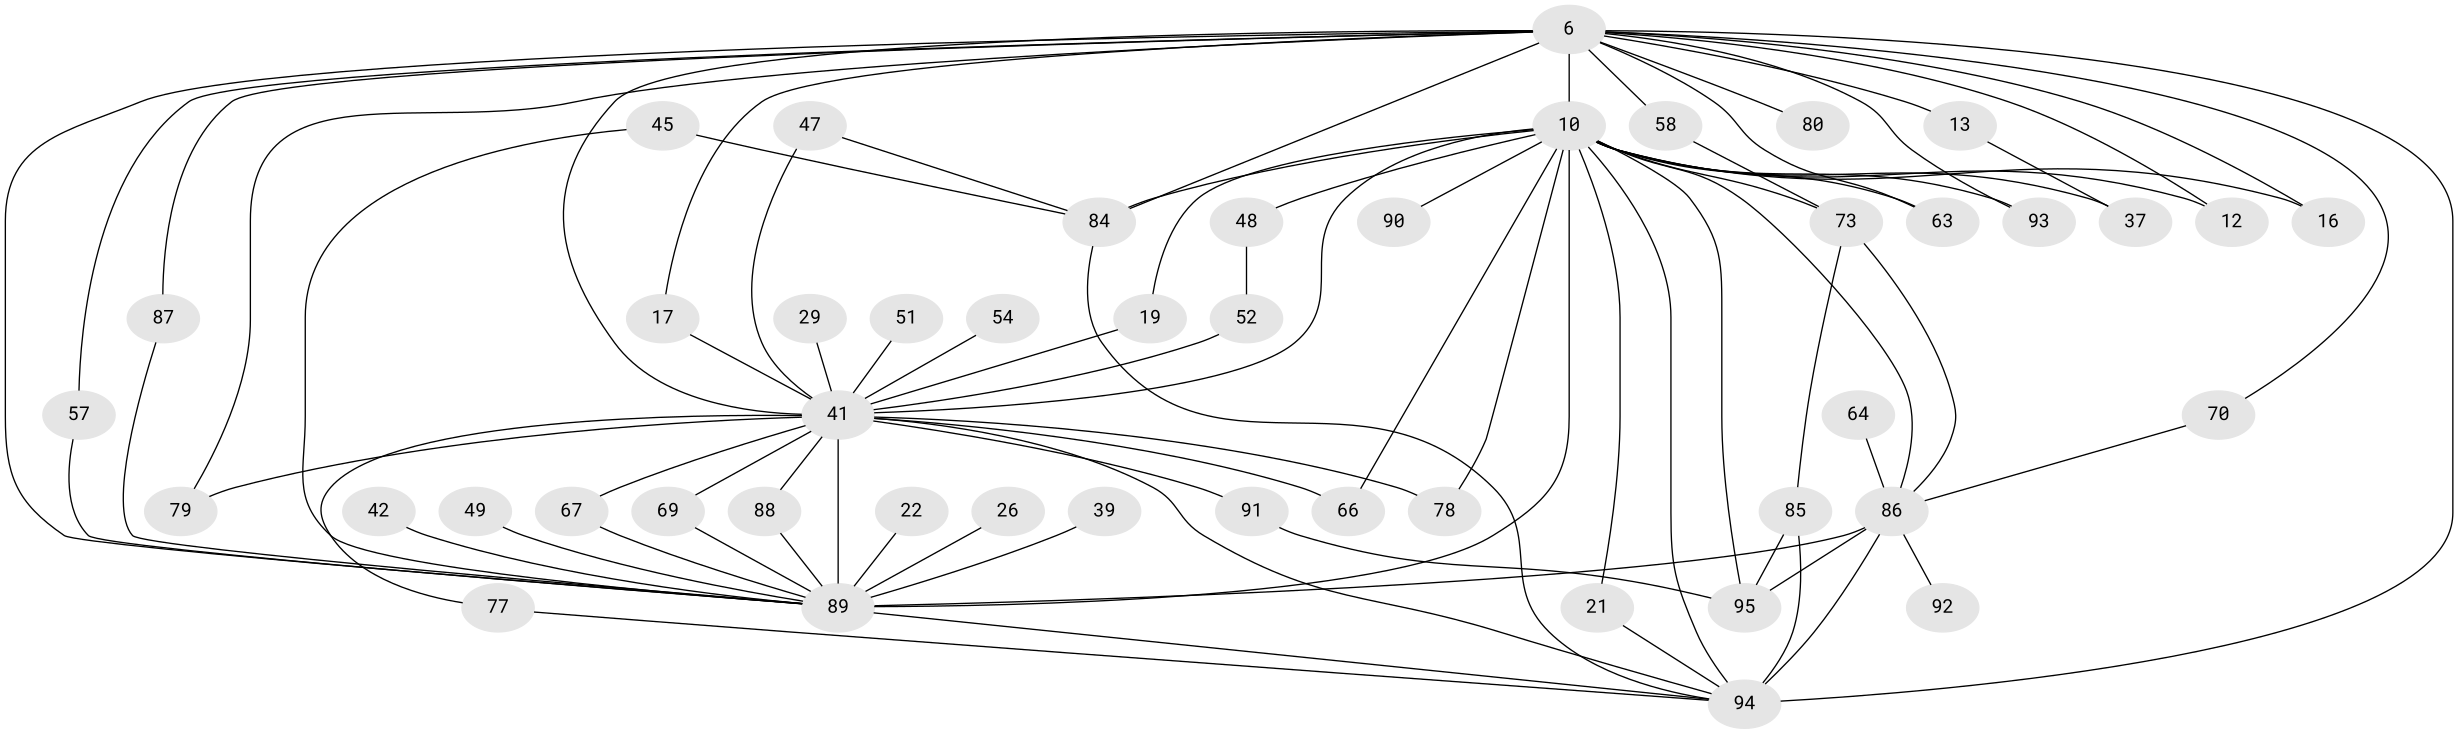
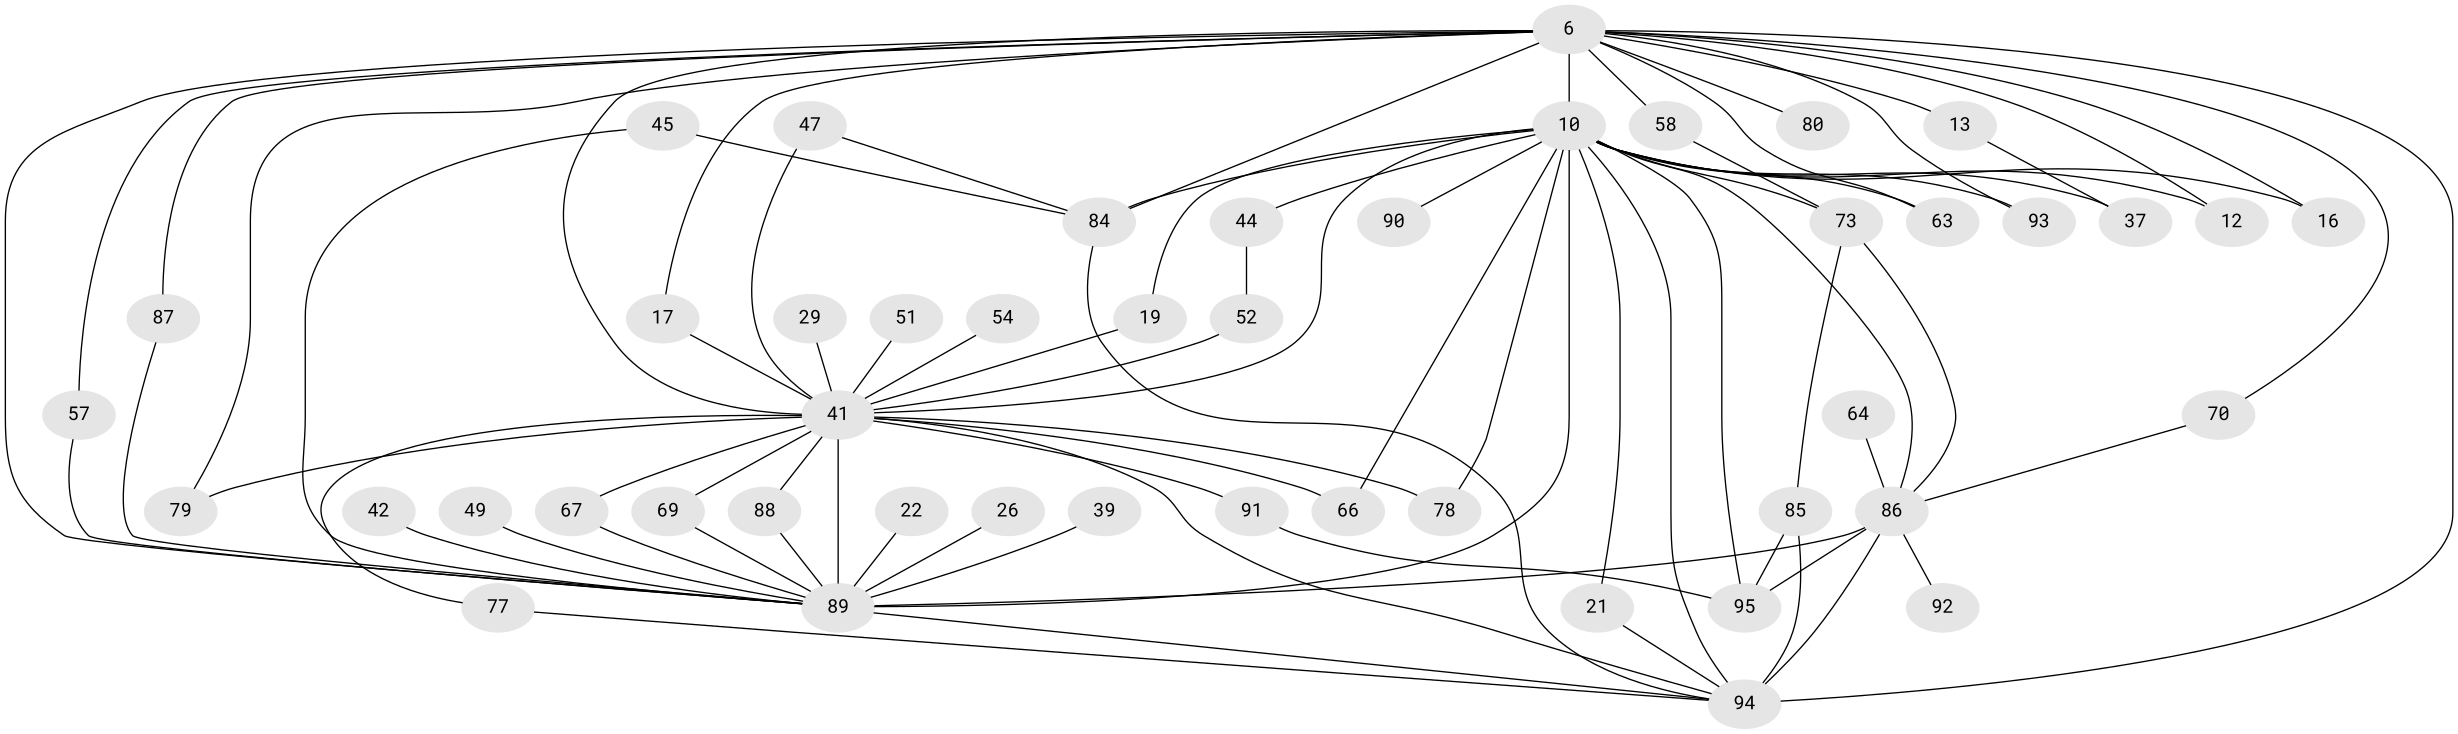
(1247, 222) -> (1247, 222)
